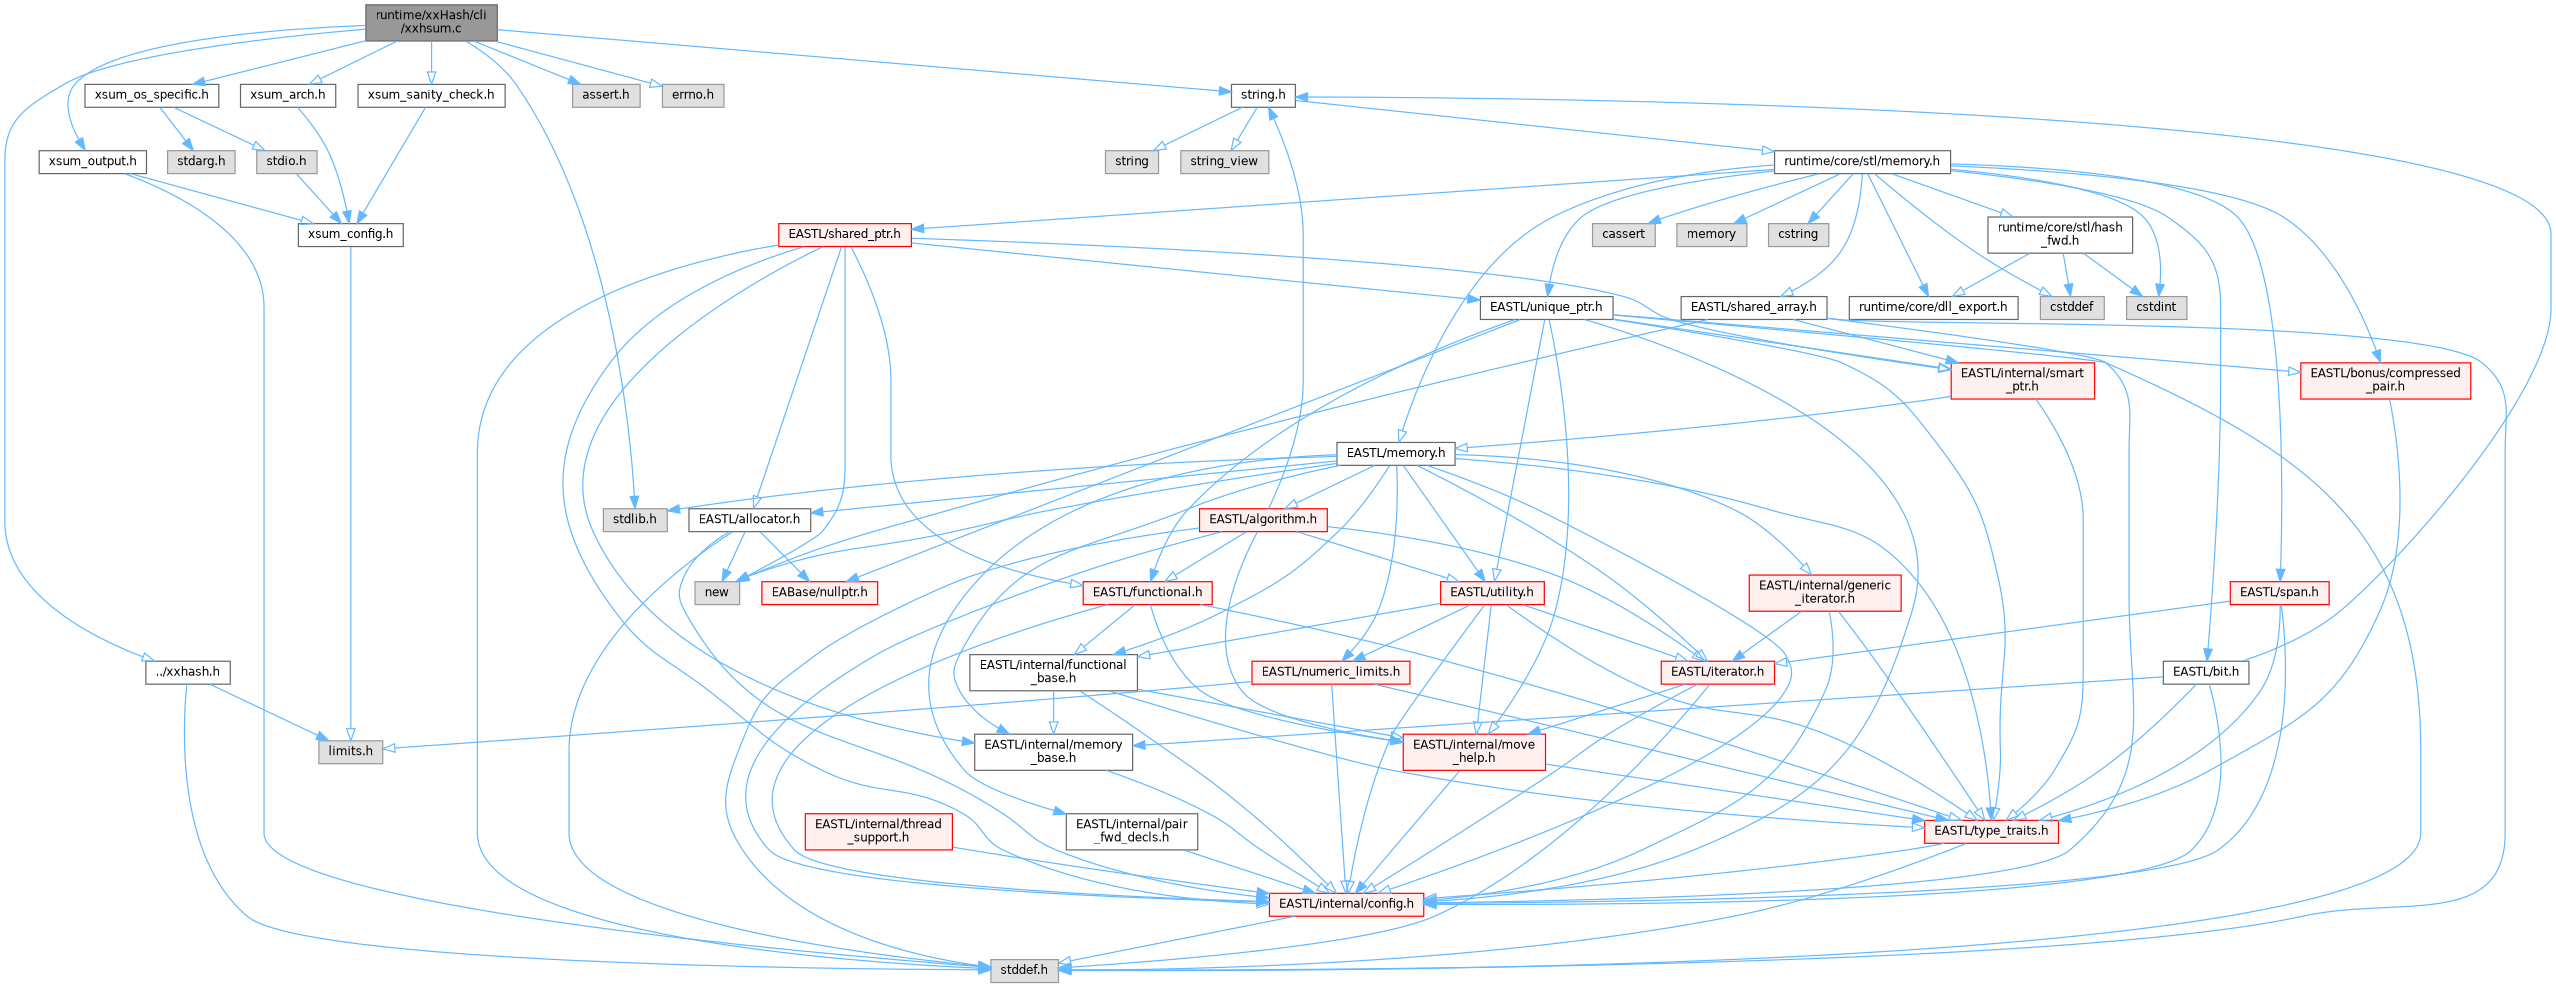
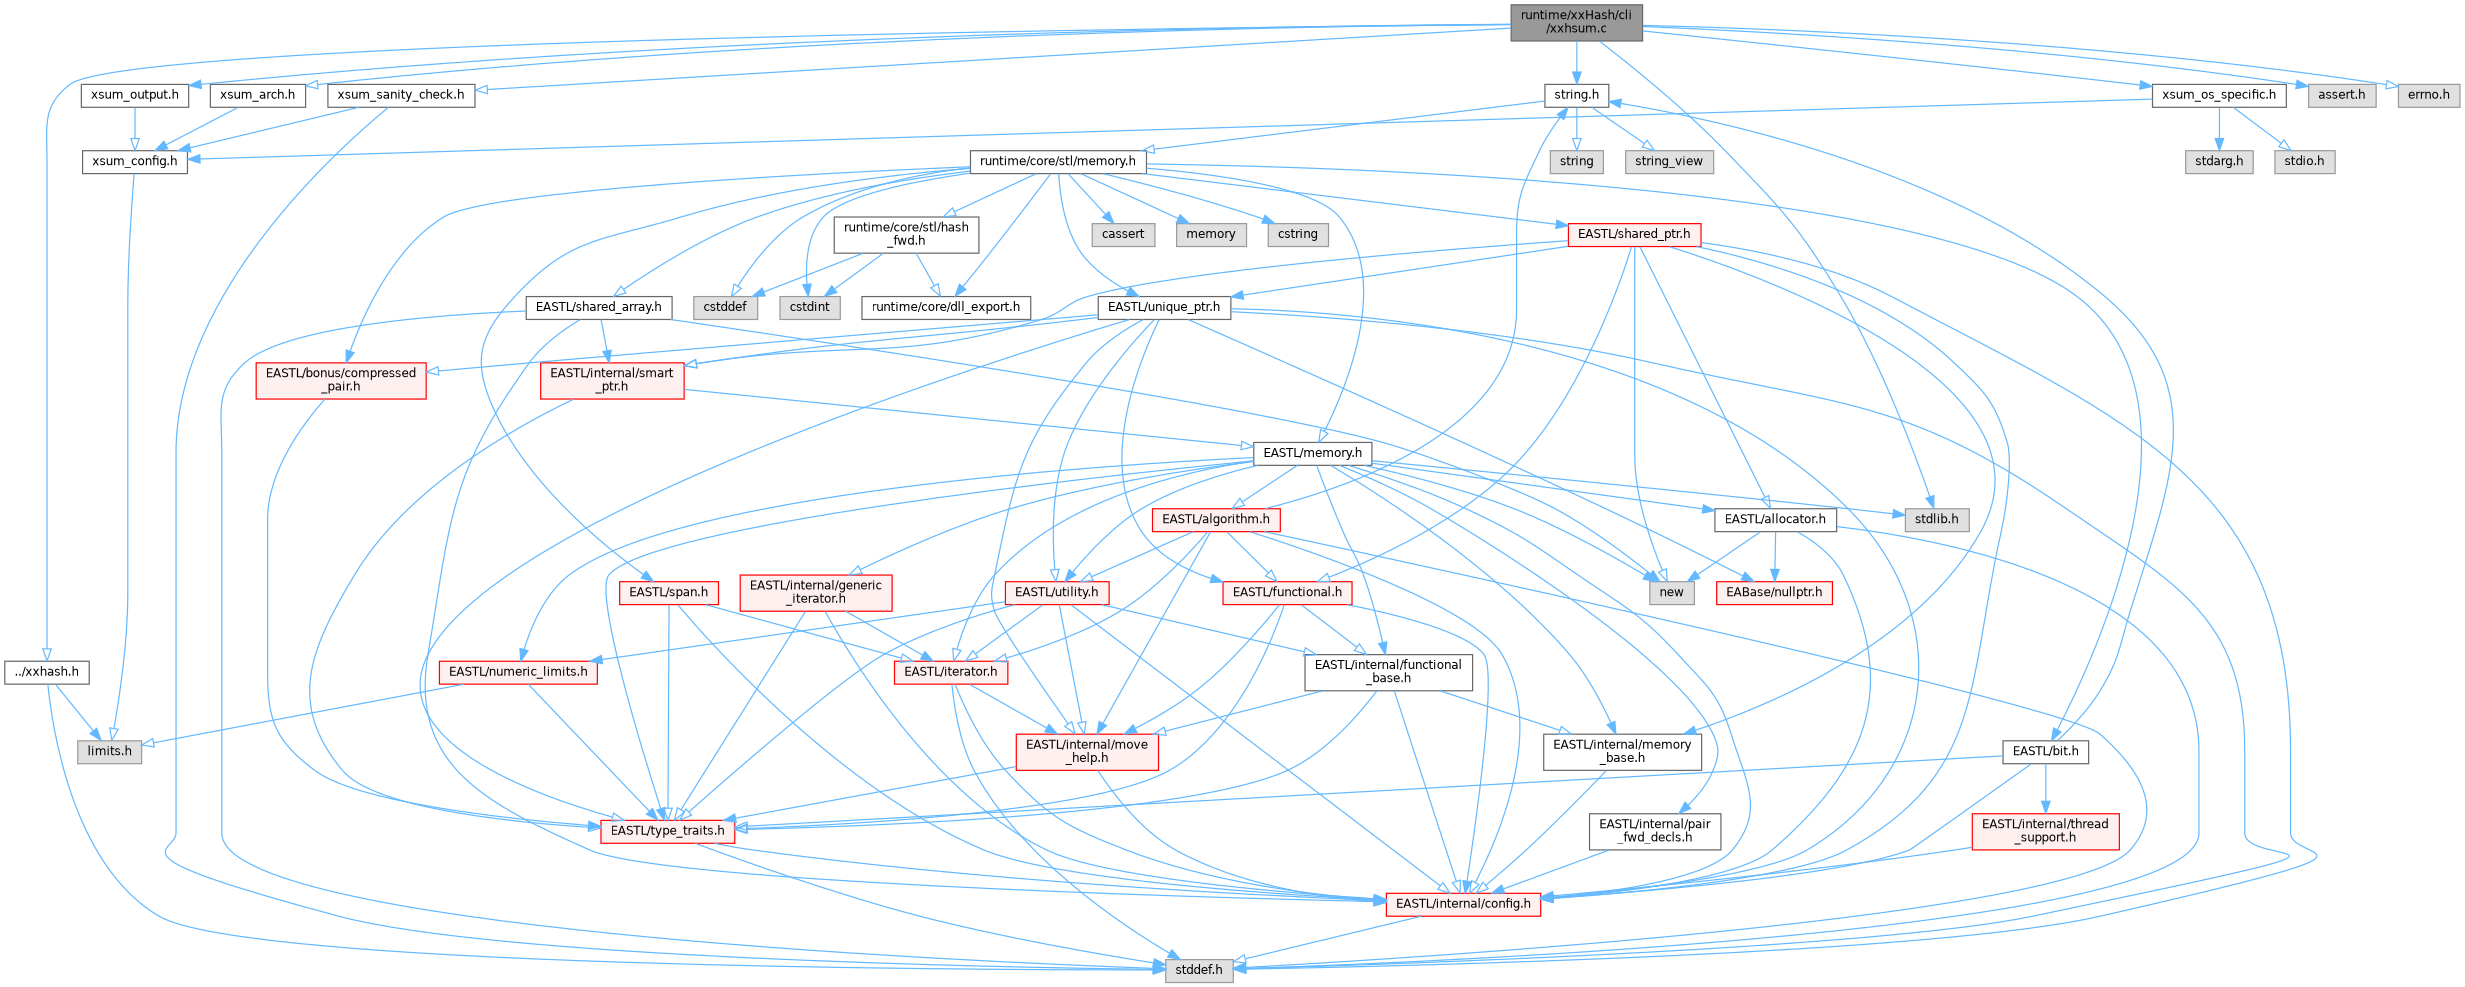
(315, 194) -> (1176, 129)
(1756, 704) -> (2046, 782)
(1338, 783) -> none
(266, 835) -> (248, 890)
